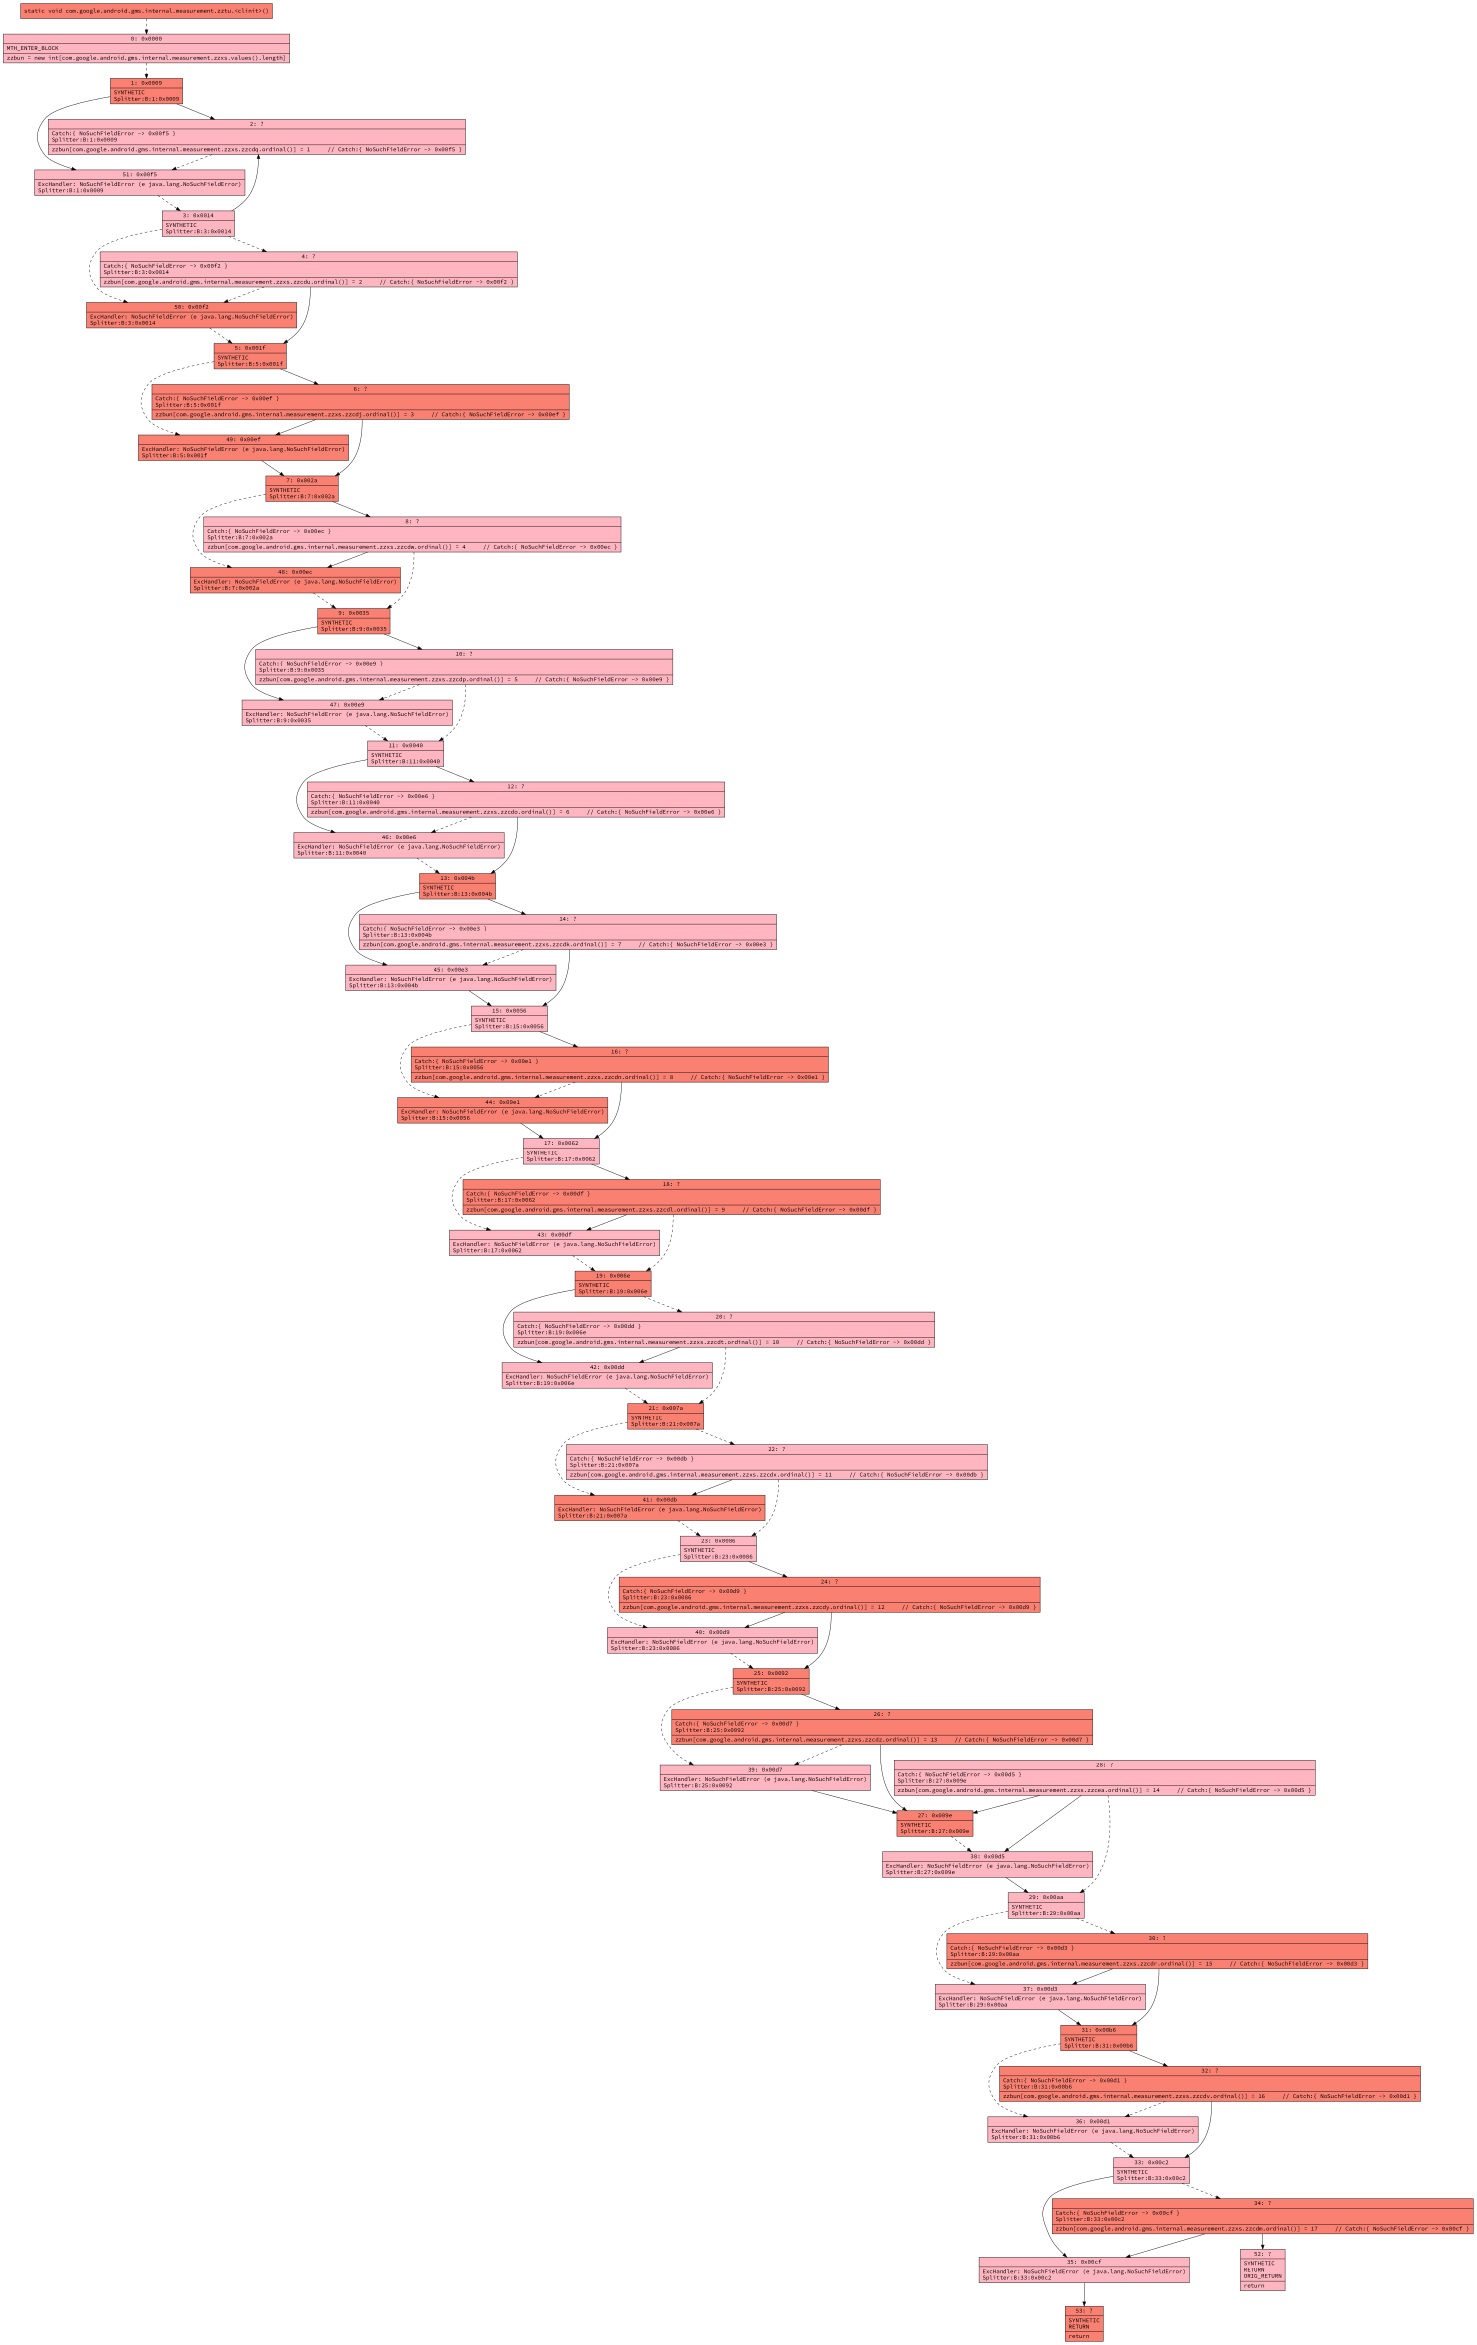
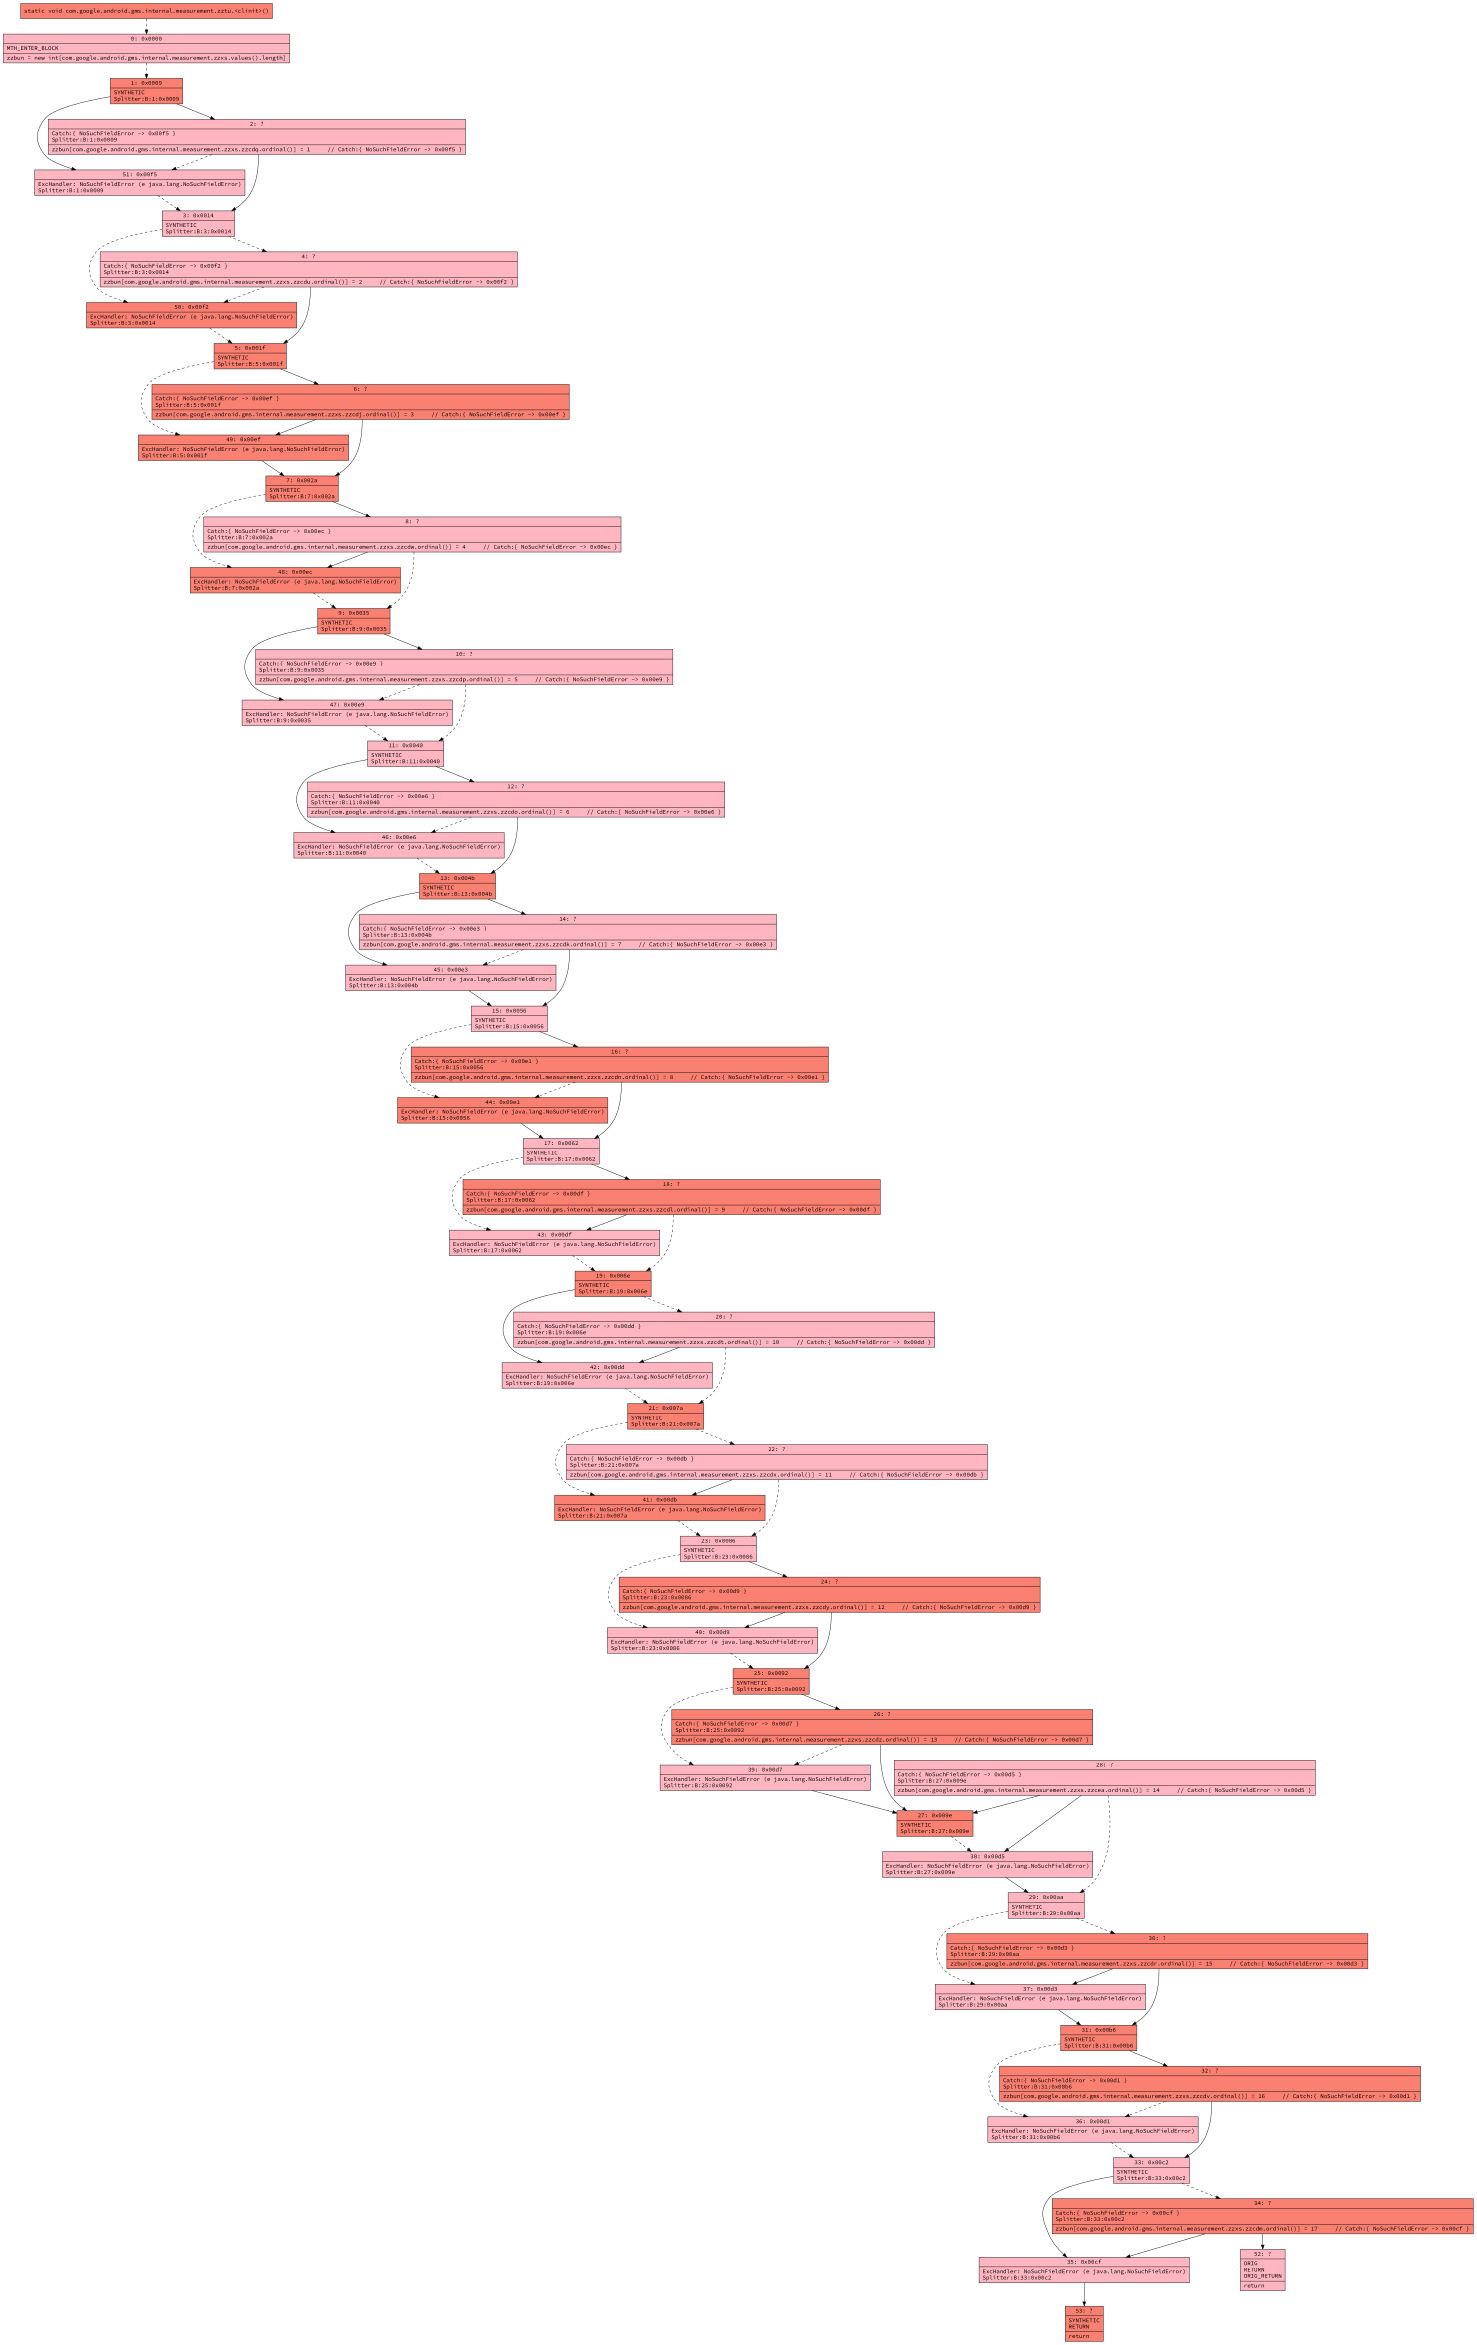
(253, 189) -> (254, 185)
(1259, 2264) -> (1251, 2264)
